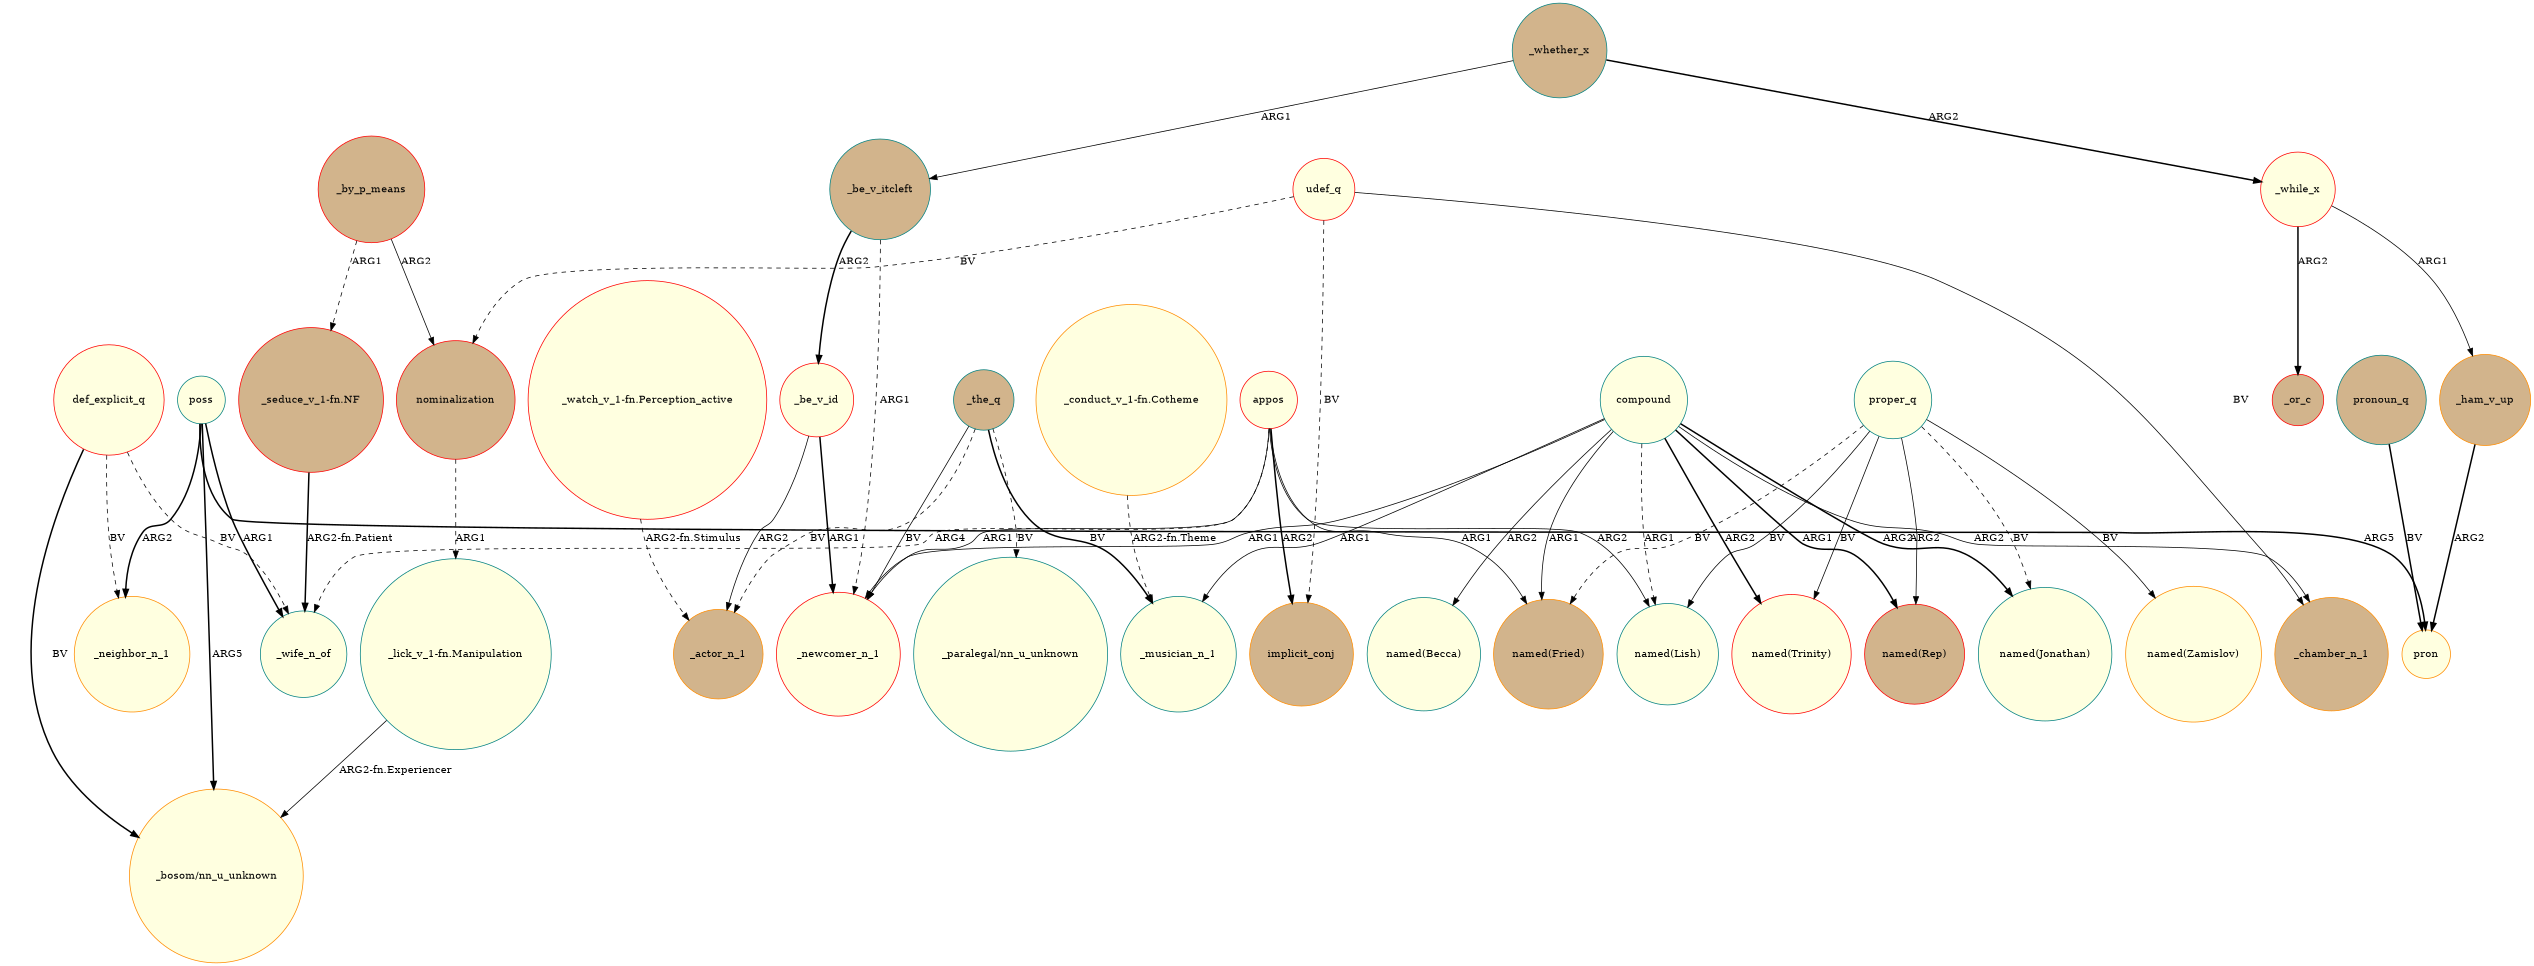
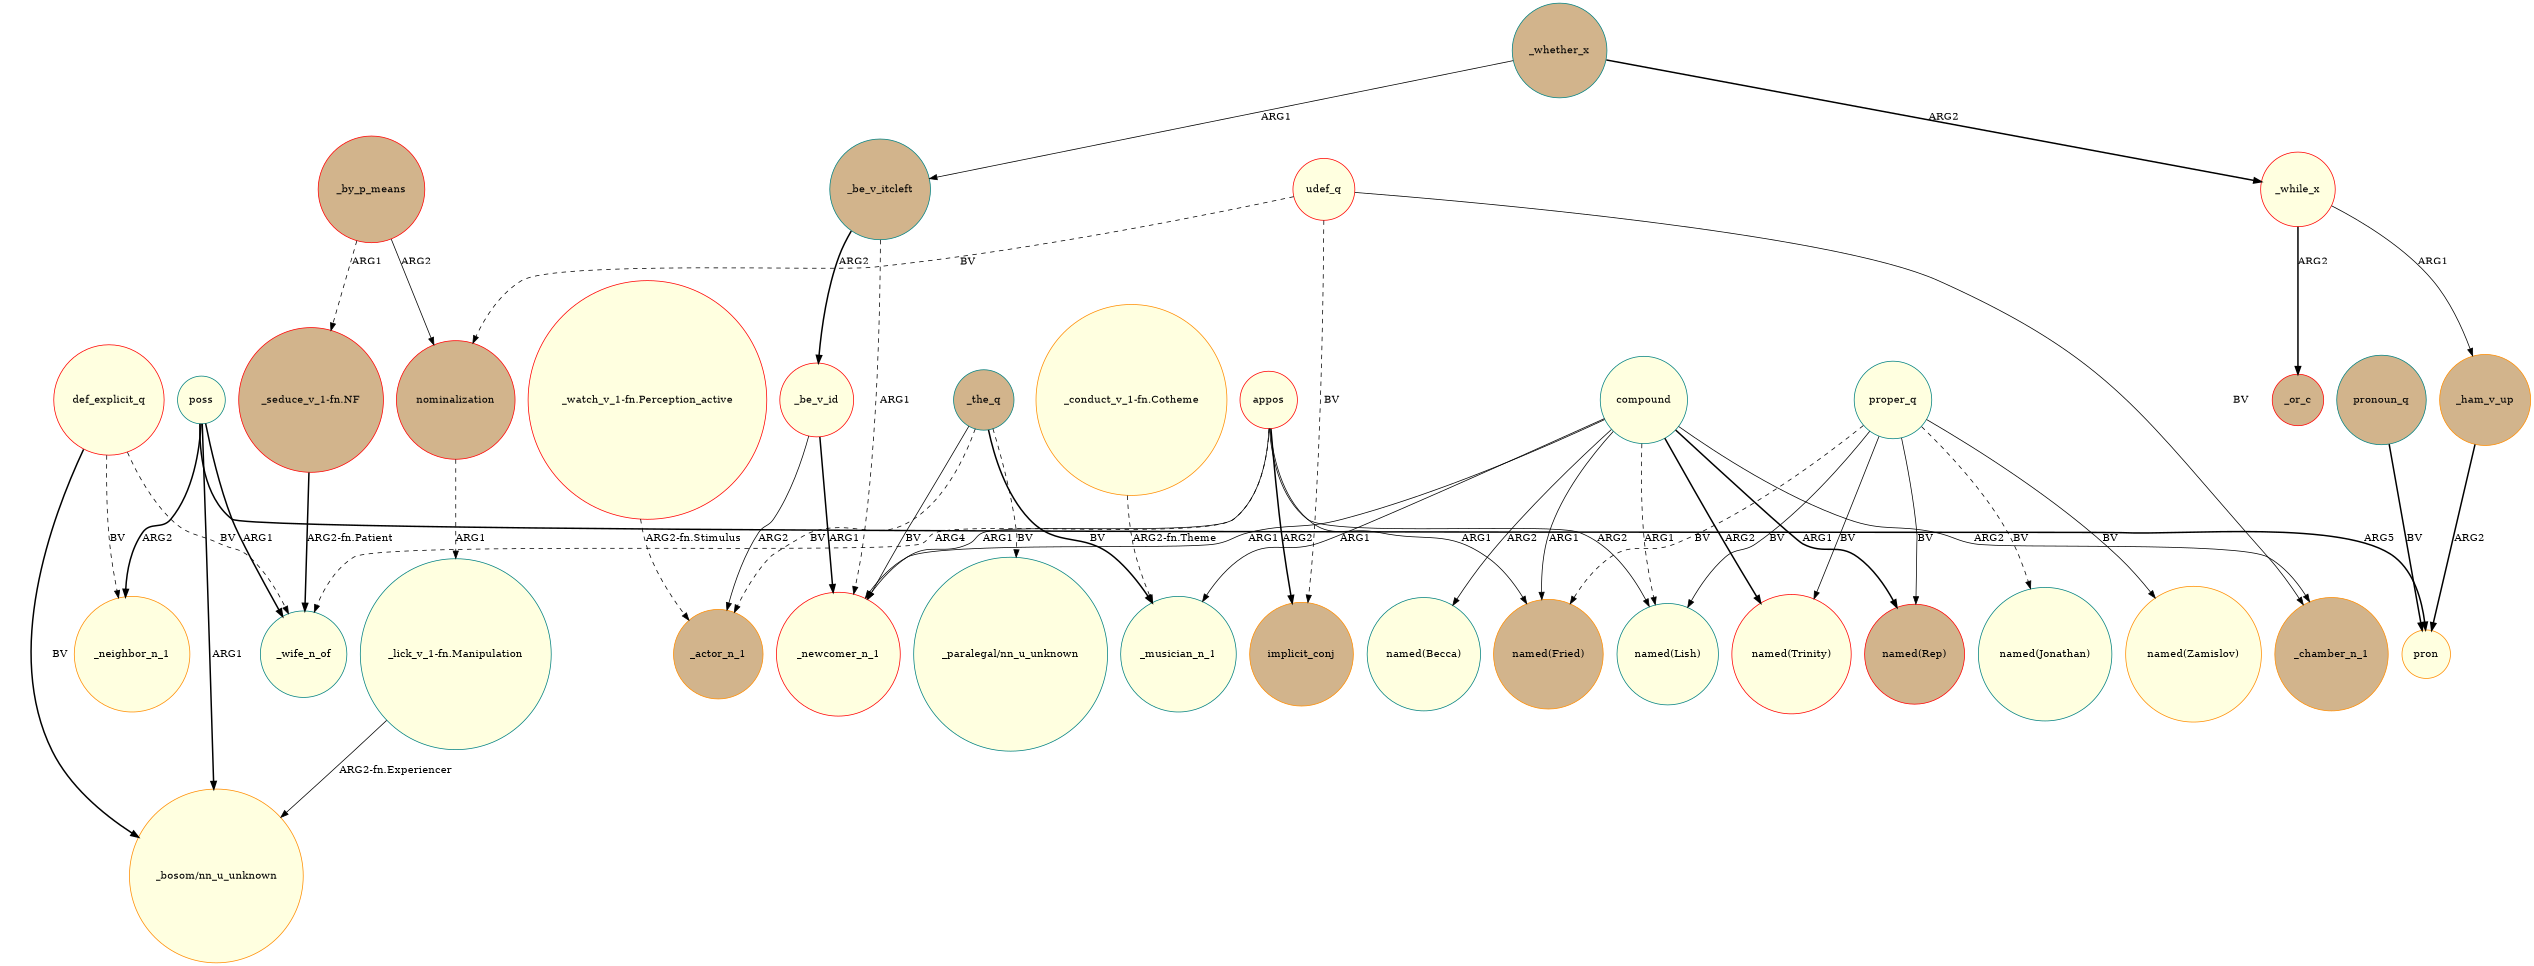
(1849, 526) -> none
(1925, 538) -> (1925, 538)
(228, 654) -> (228, 654)
